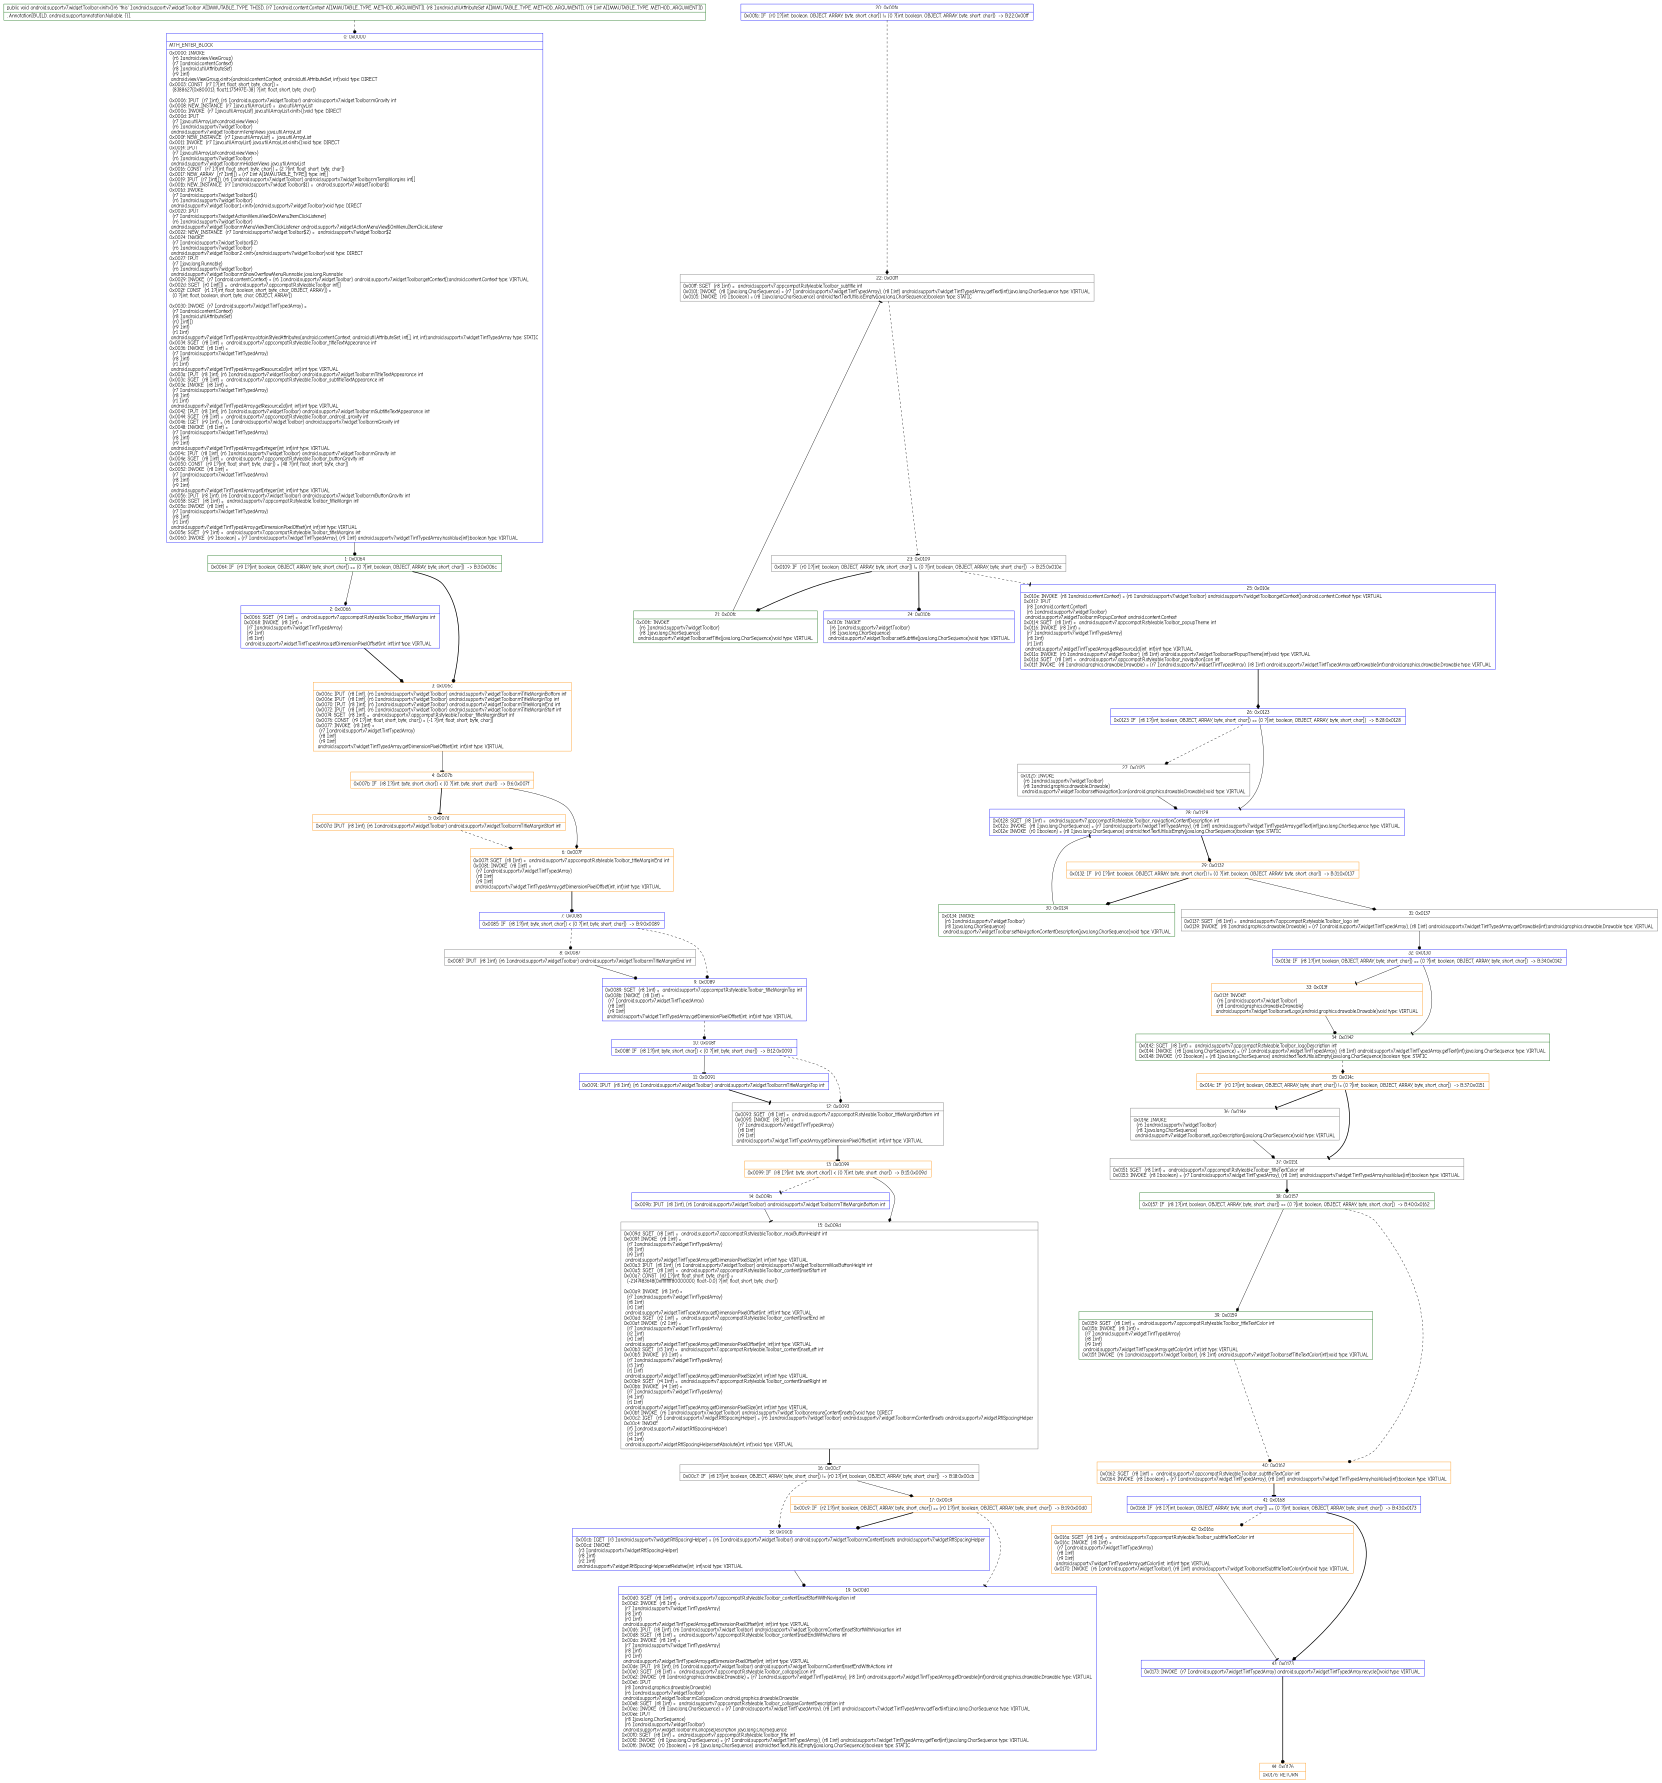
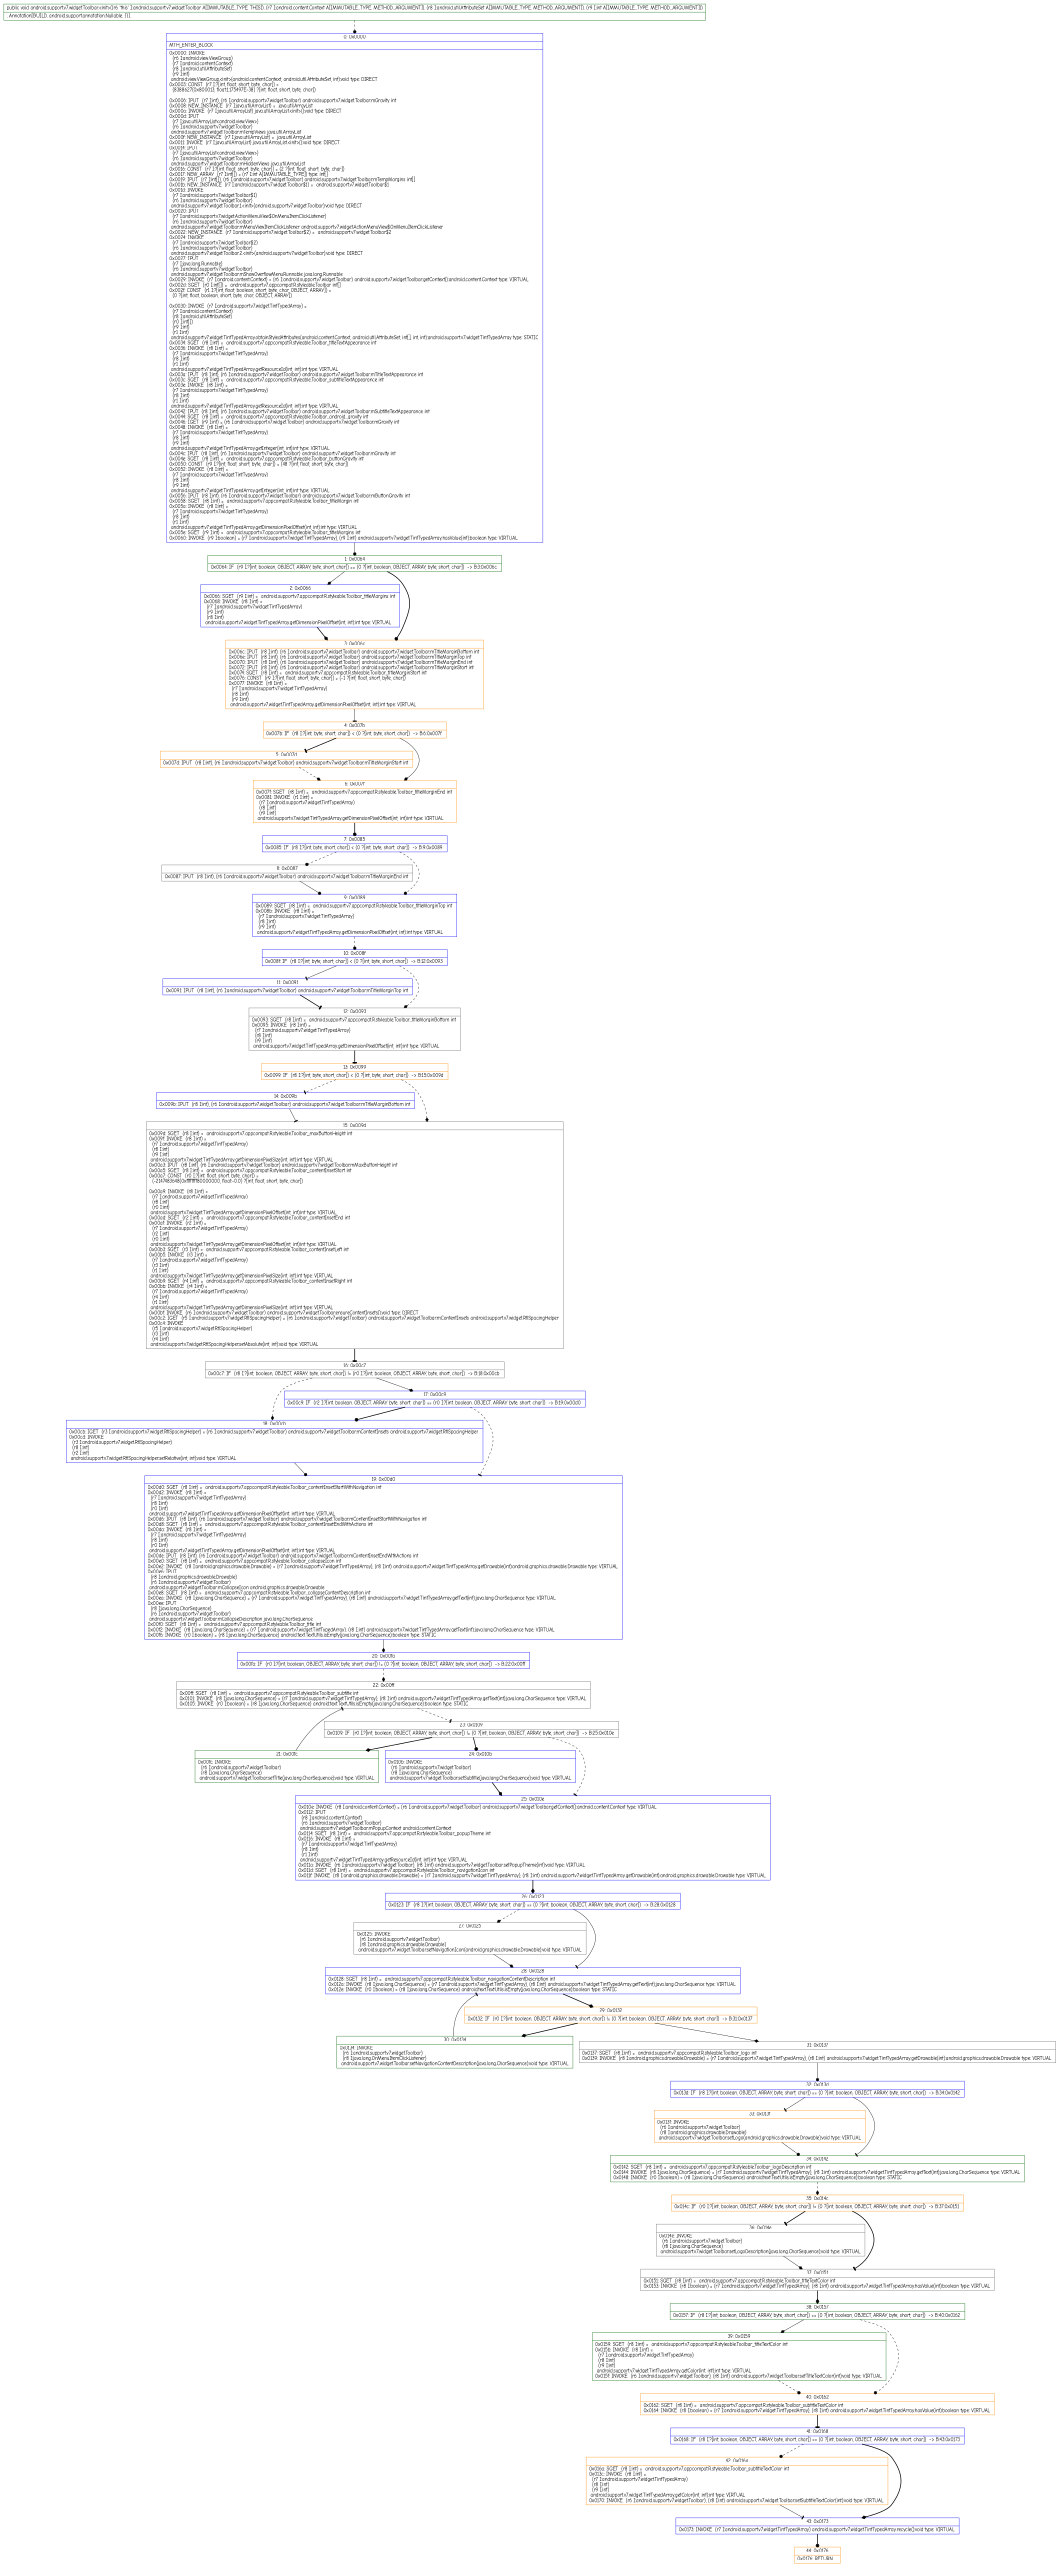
(503, 866) -> (286, 797)
(974, 927) -> (383, 2059)
(893, 1193) -> (419, 1095)
(941, 1504) -> (435, 1399)
(1084, 1543) -> (618, 2474)
none -> (384, 1644)
none -> (496, 1787)
